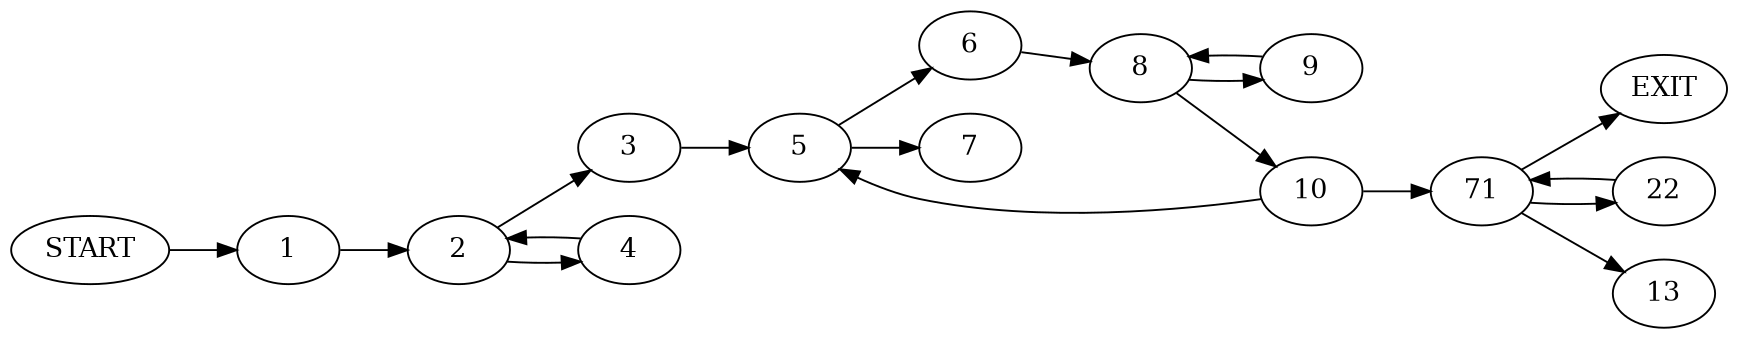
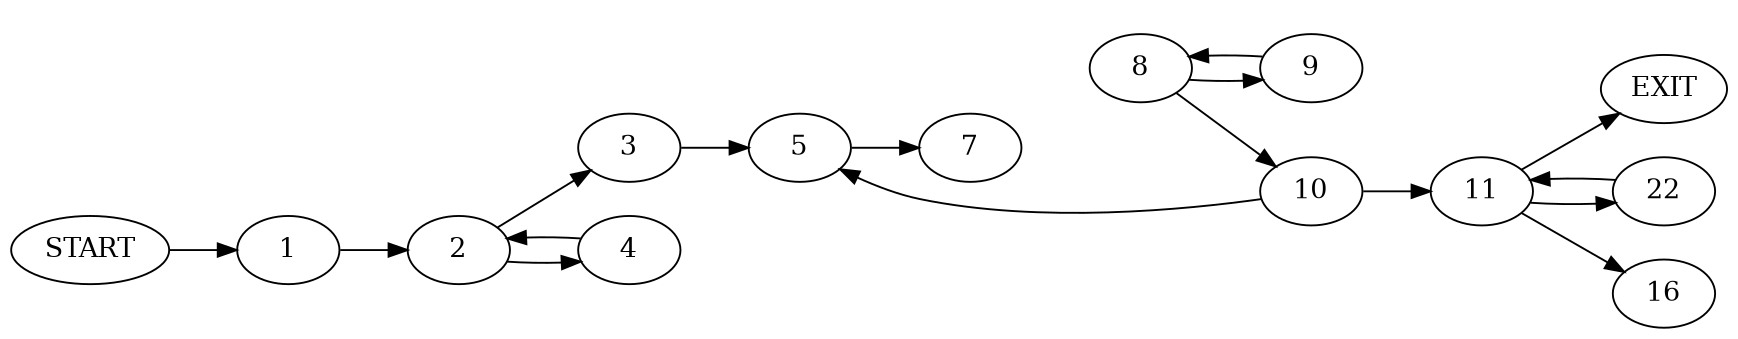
(970, 45) -> none
(1482, 191) -> (1482, 191)
(1664, 294) -> (1664, 294)
